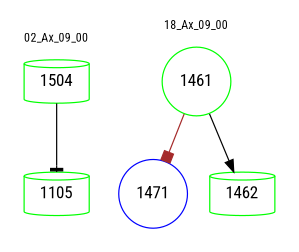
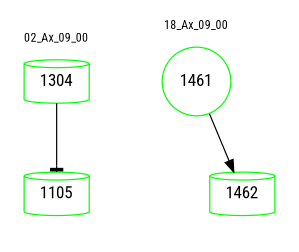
(57, 81) -> (57, 81)
(153, 194) -> none
